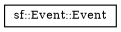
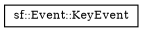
(60, 16) -> (71, 16)
